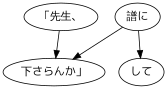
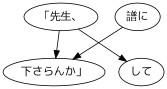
(139, 41) -> (103, 46)
